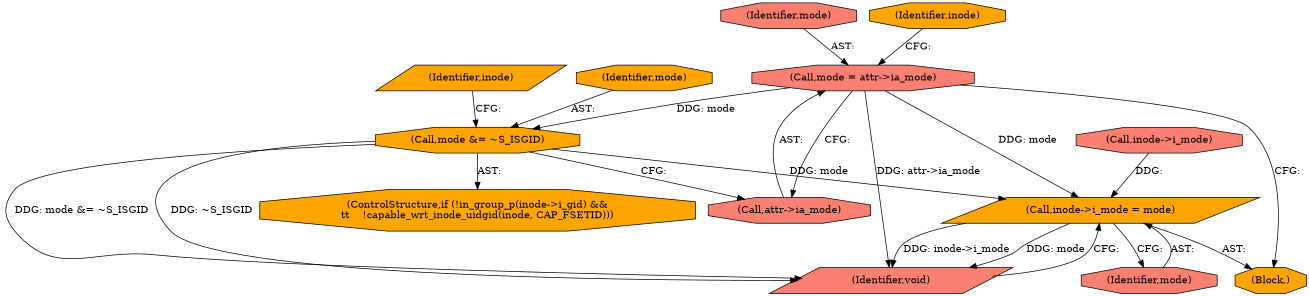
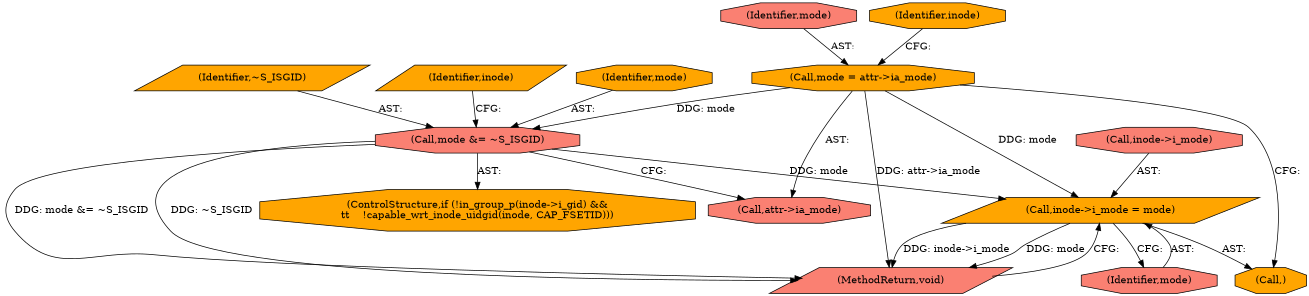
none -> (252, 78)
(863, 78) -> (863, 78)
(775, 137) -> none
(478, 140) -> (478, 140)
(839, 140) -> (839, 140)
(1151, 171) -> (1151, 171)
(891, 281) -> (891, 281)
(1271, 281) -> (1271, 281)
